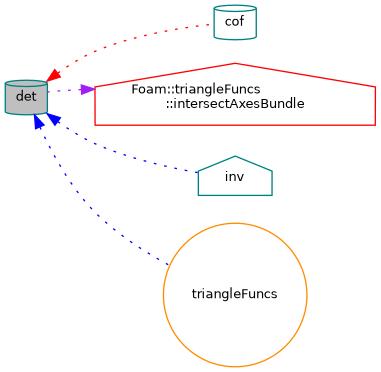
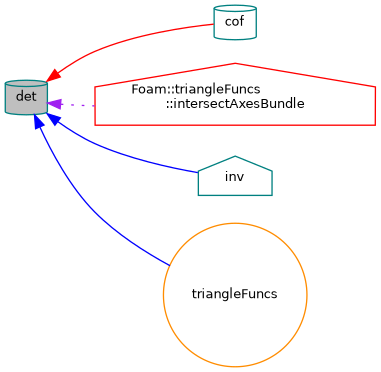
(132, 39) -> (132, 39)
(64, 91) -> (78, 105)
(125, 155) -> (125, 155)
(92, 209) -> (92, 209)
